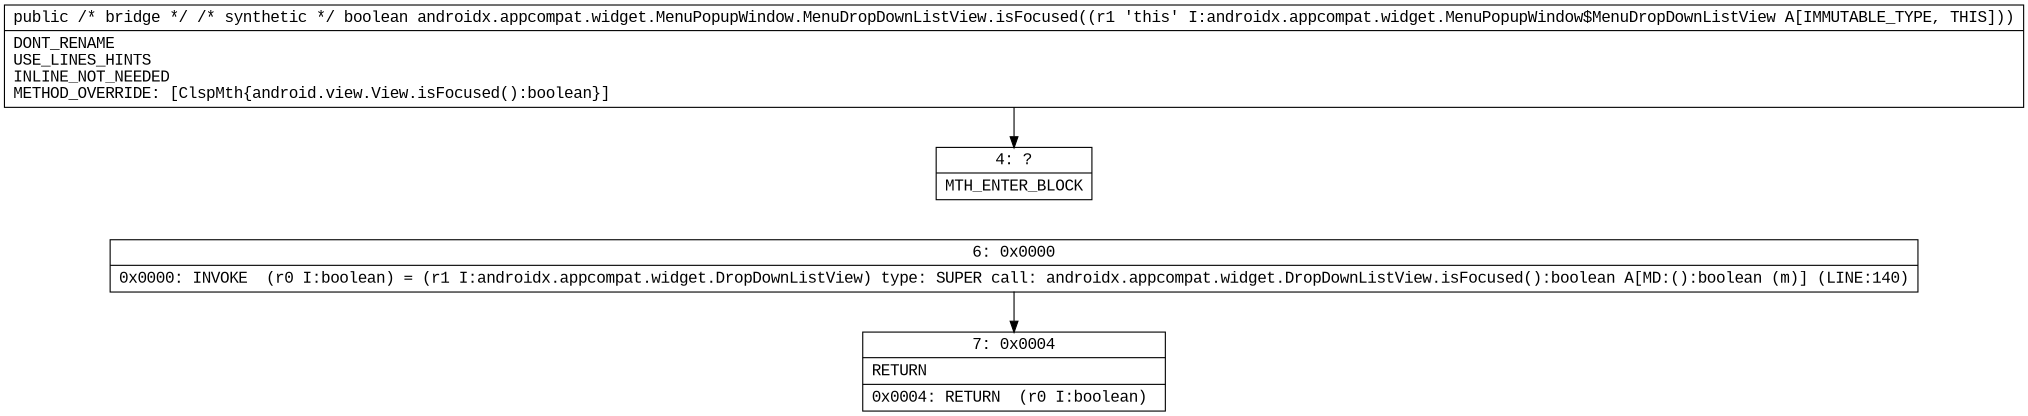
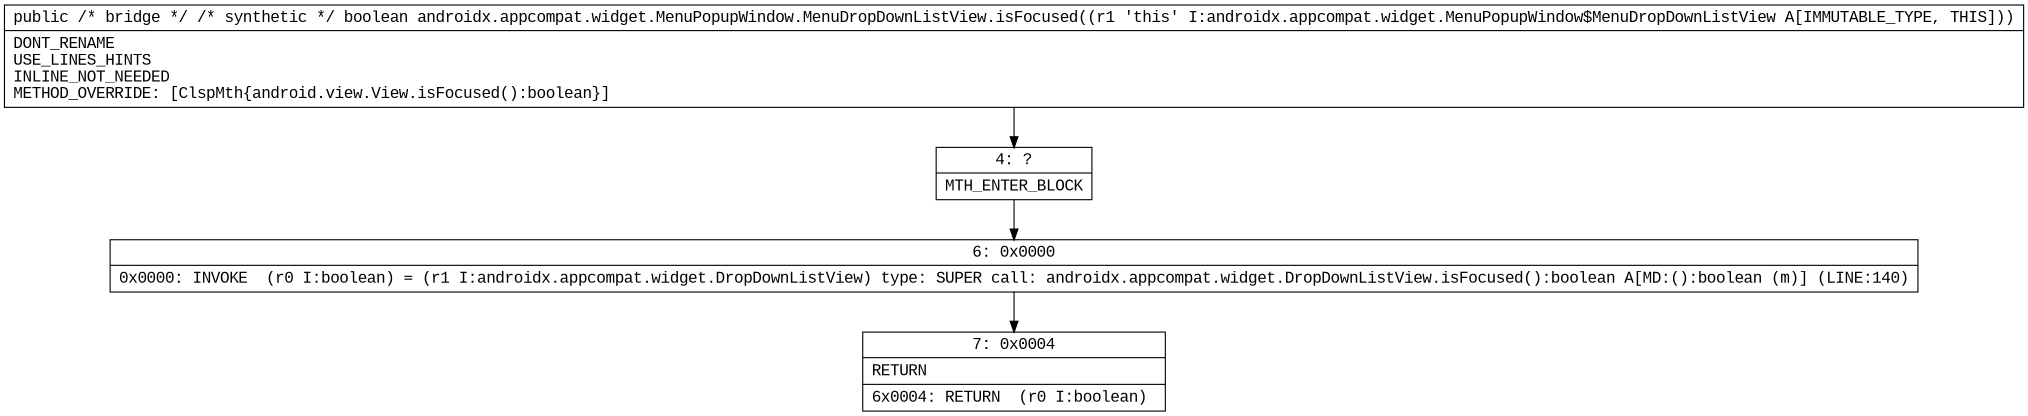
none -> (1014, 214)
(1014, 397) -> (1014, 397)
